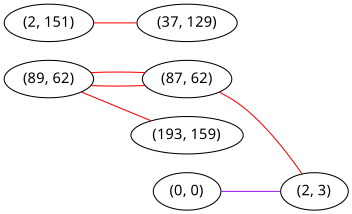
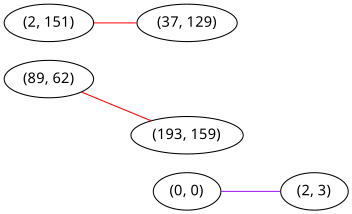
(187, 79) -> none
